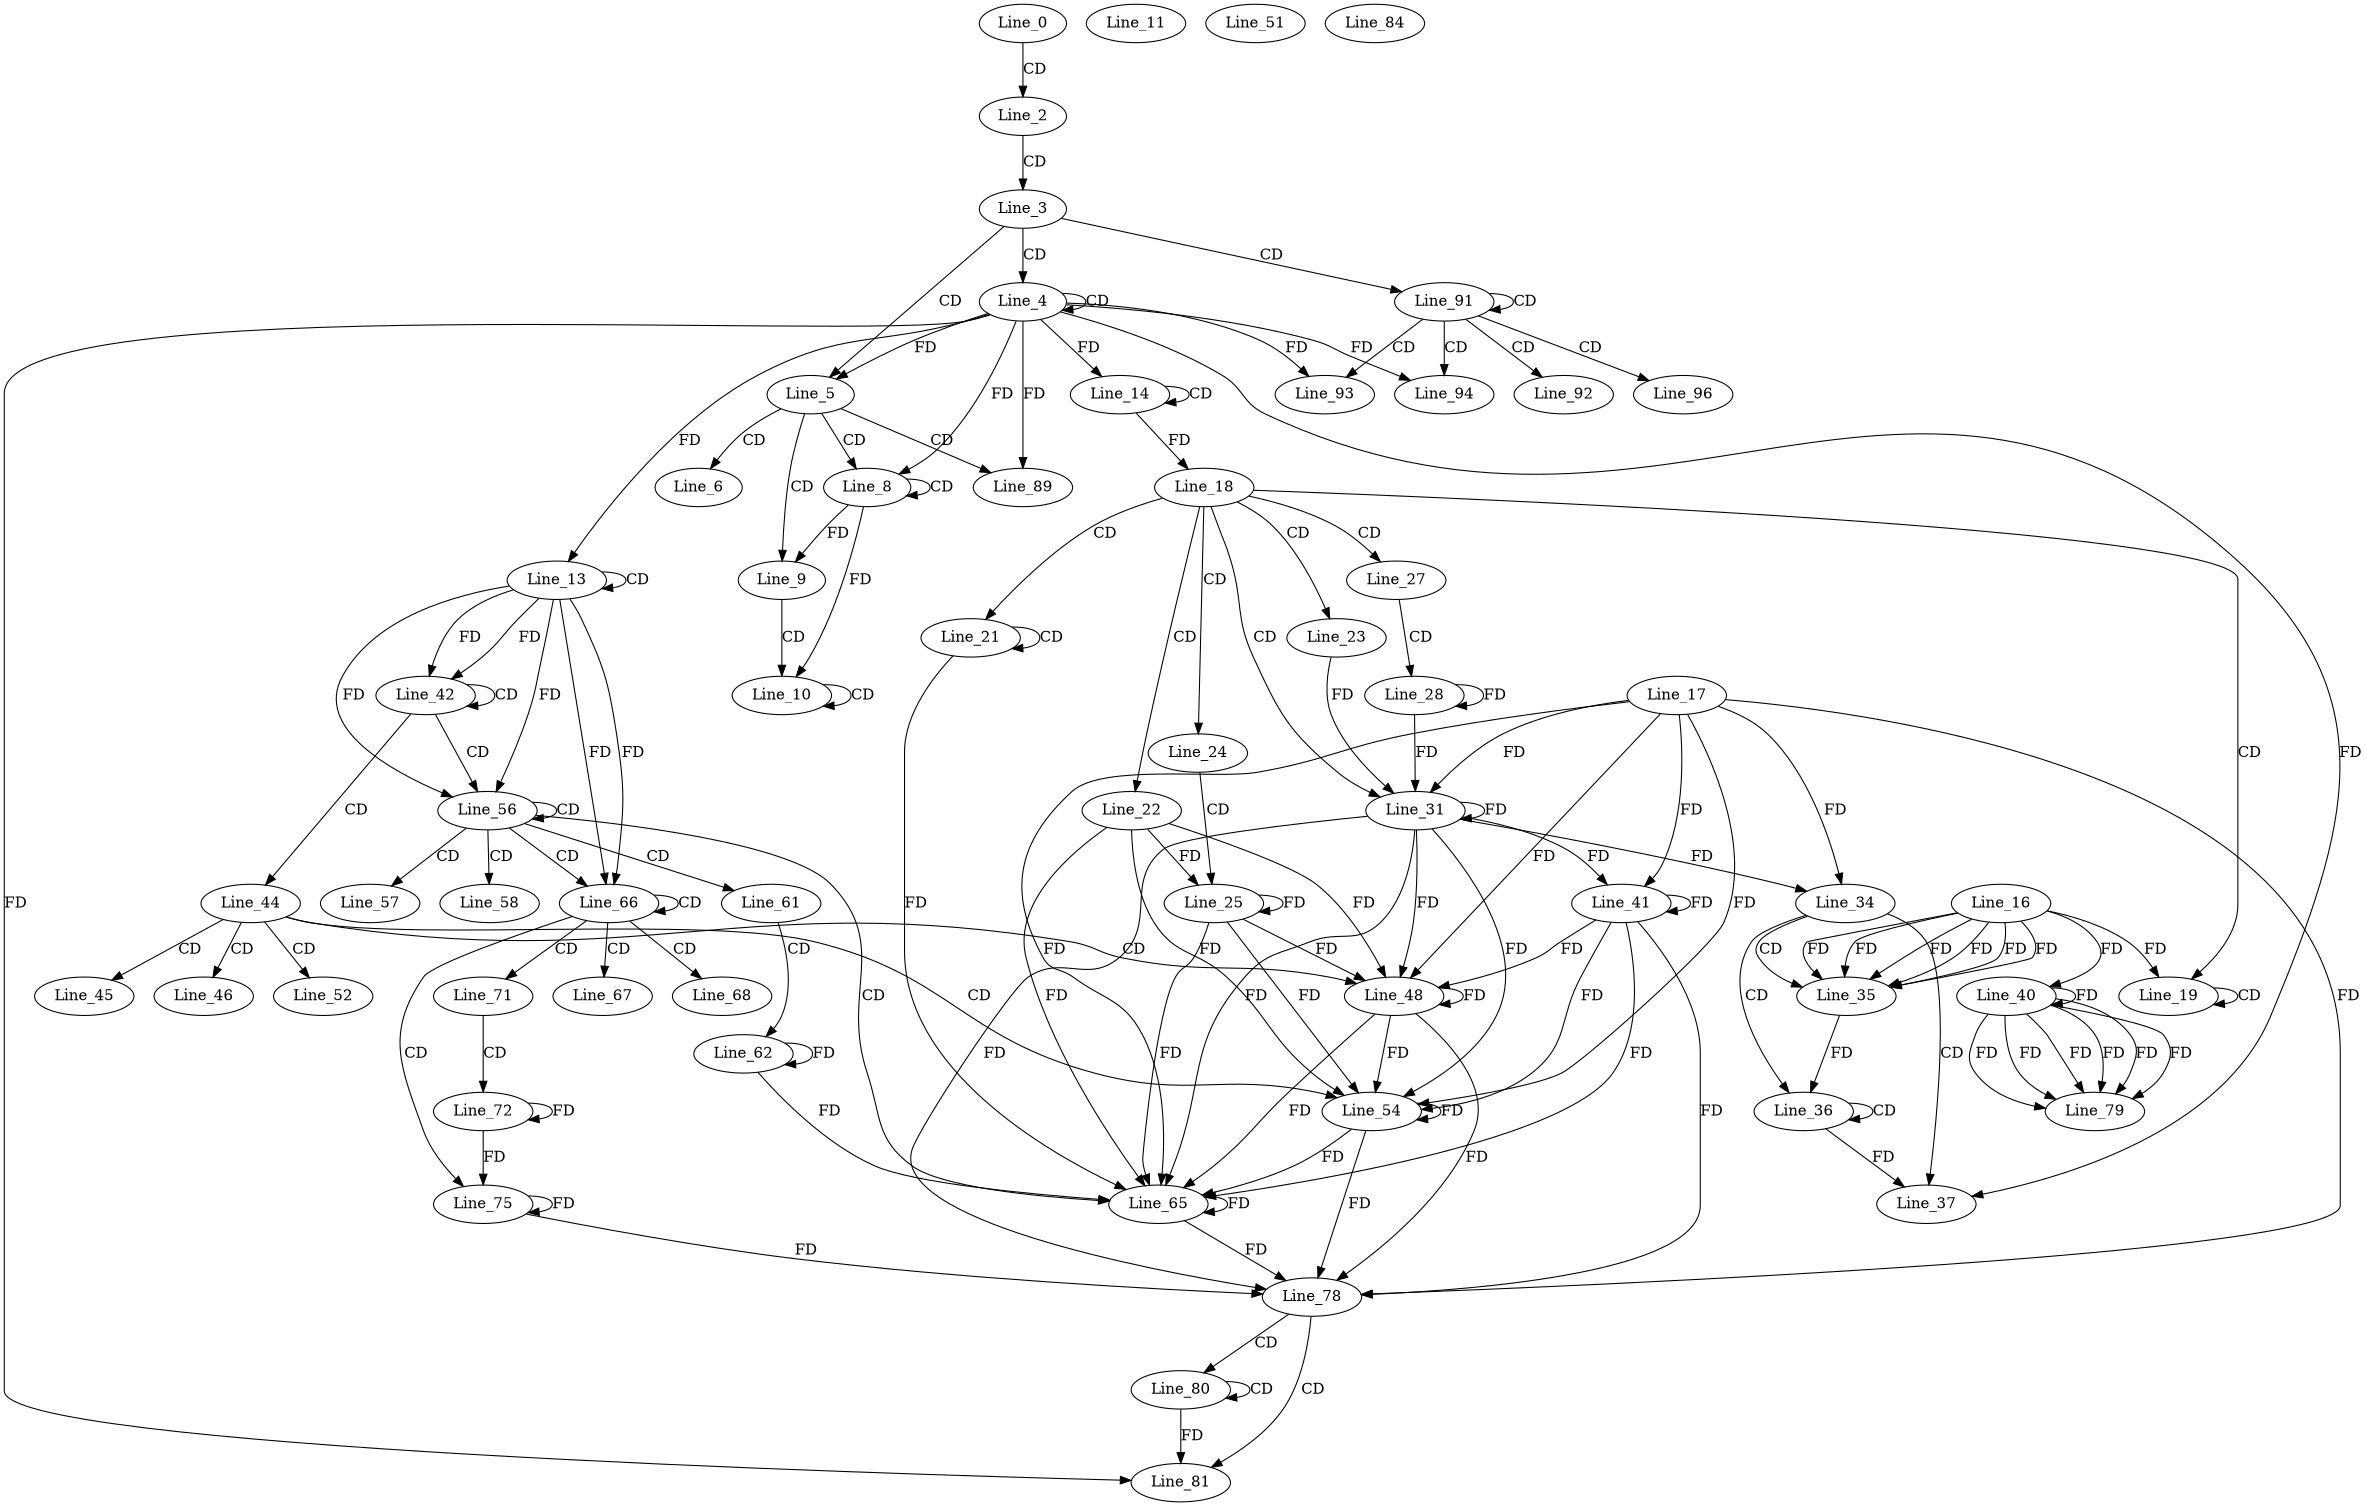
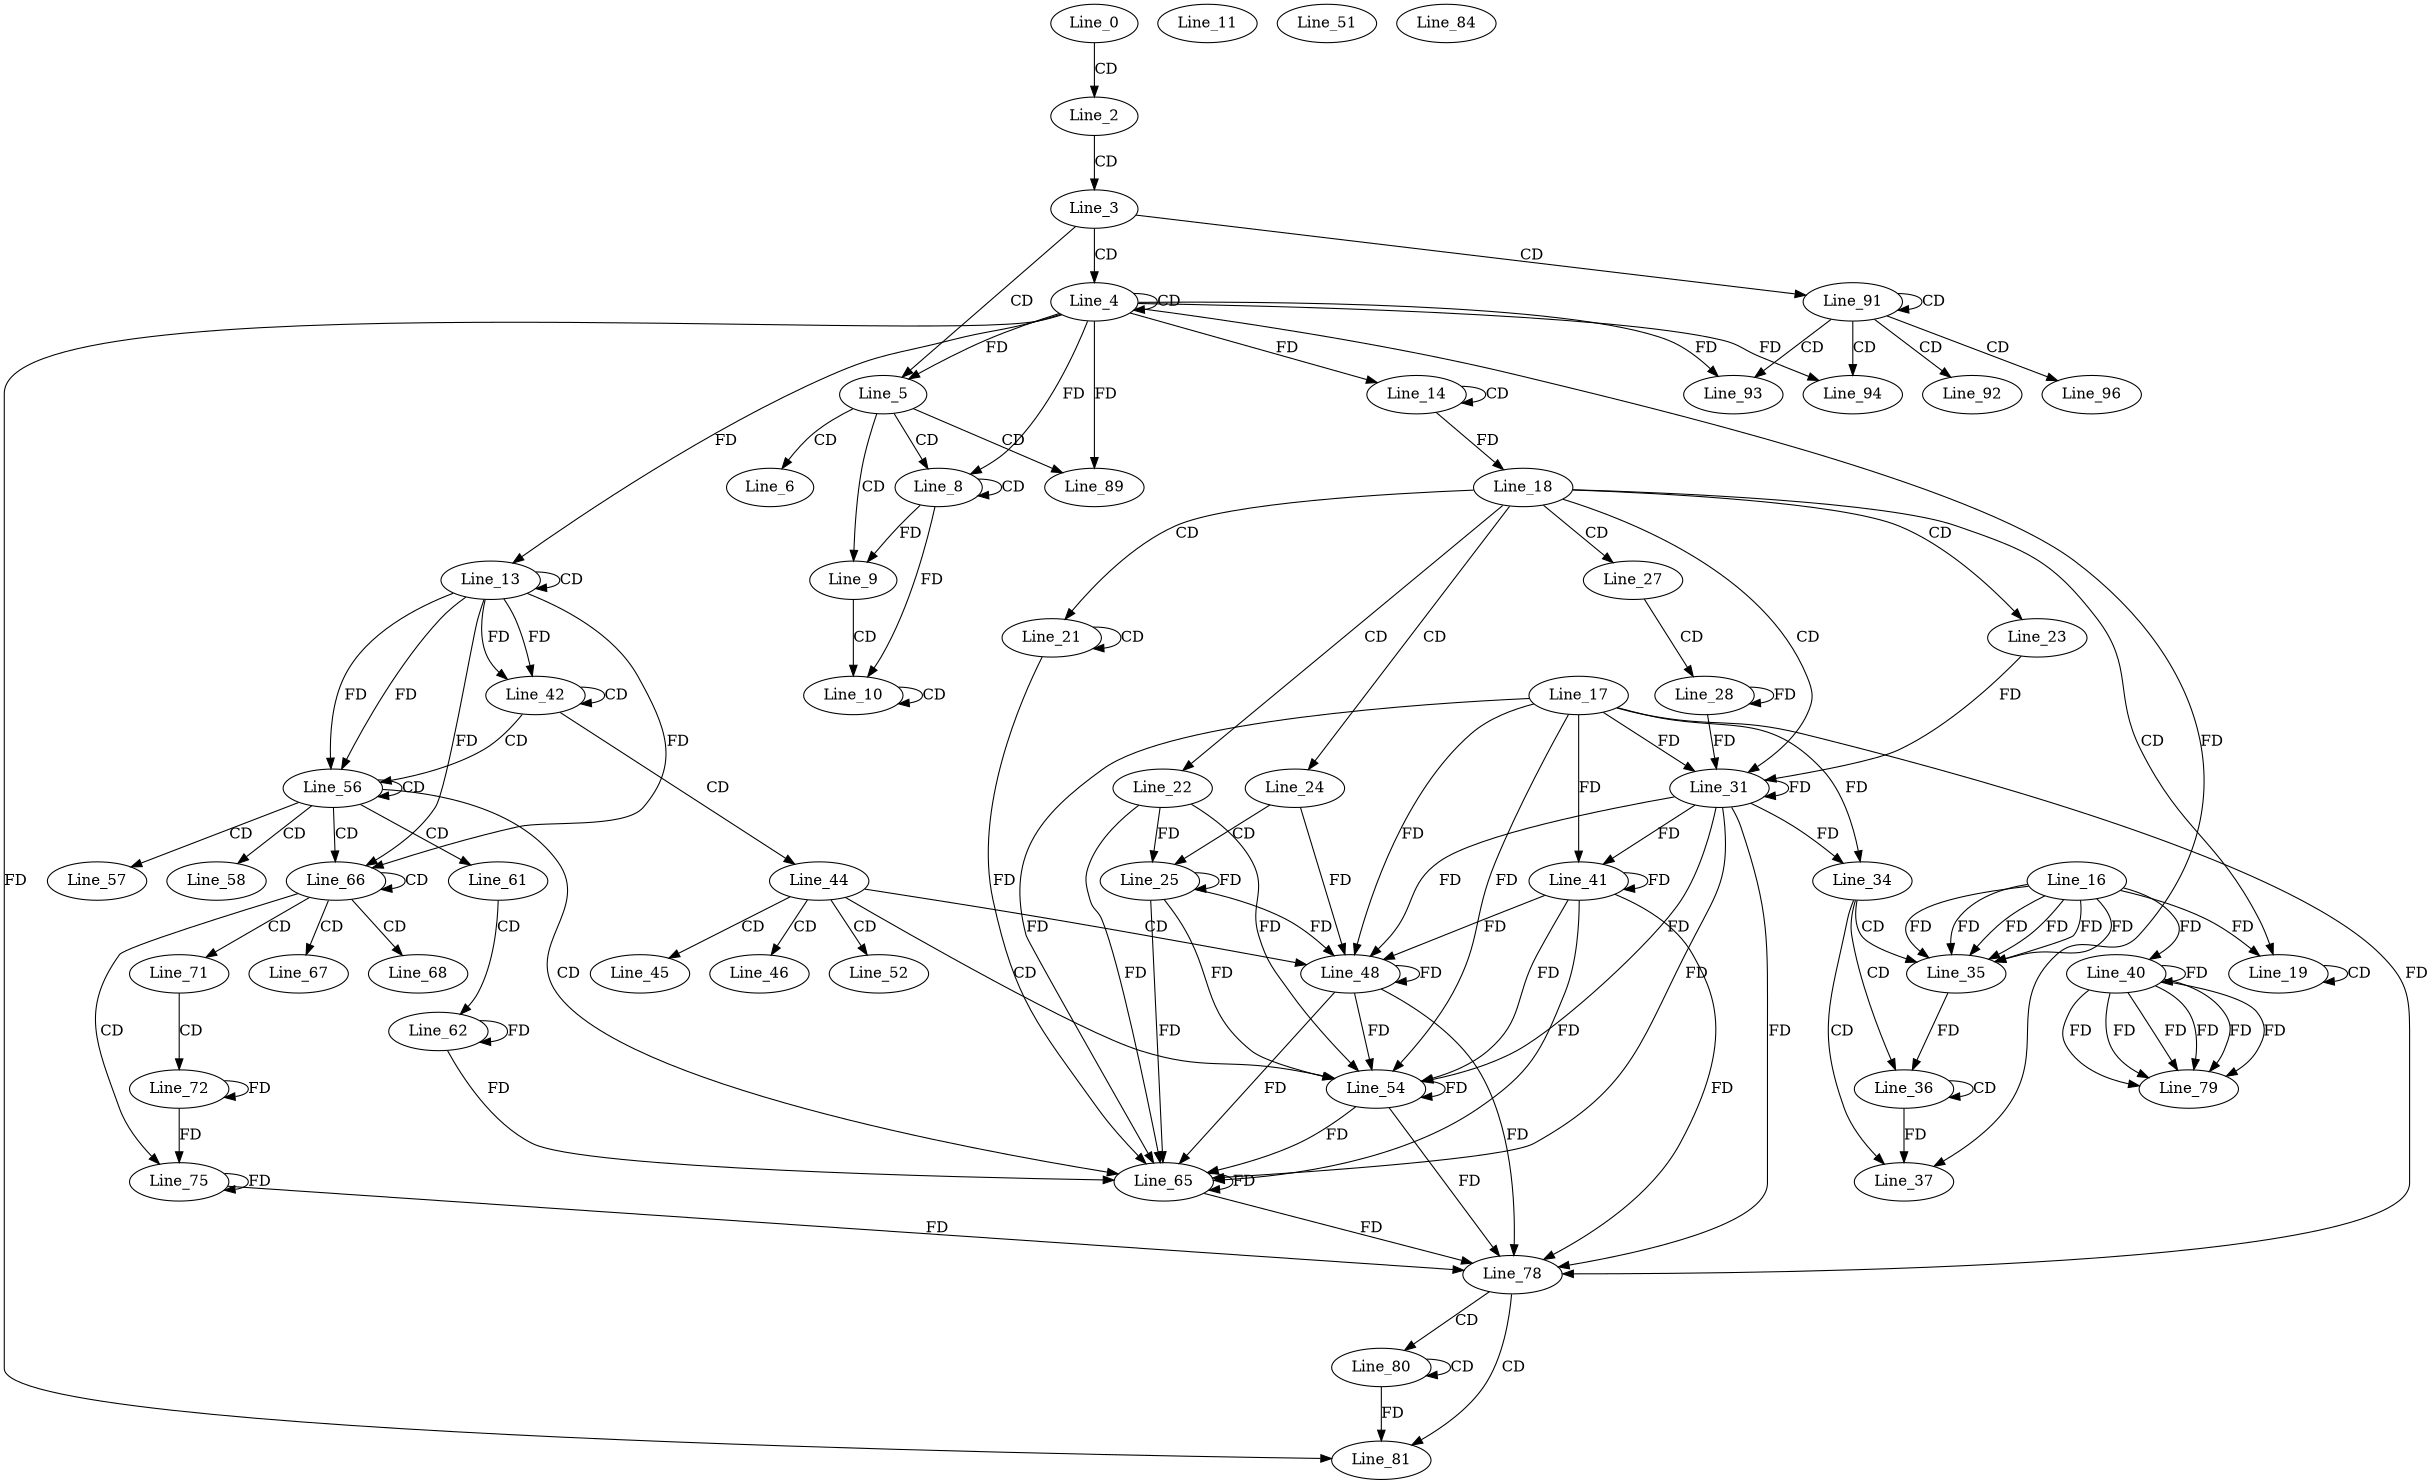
(1293, 871) -> (1321, 876)
